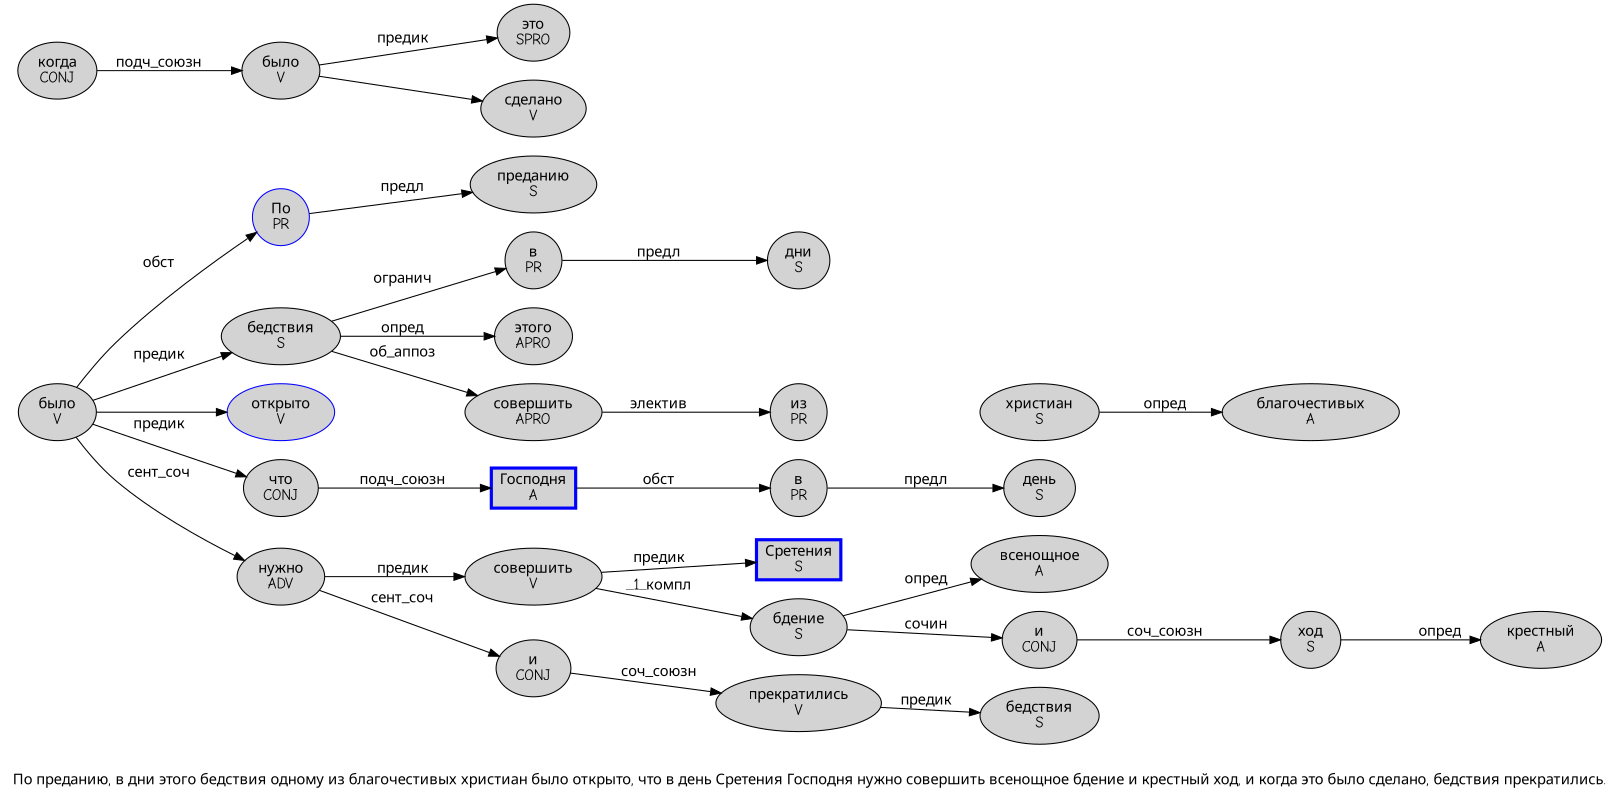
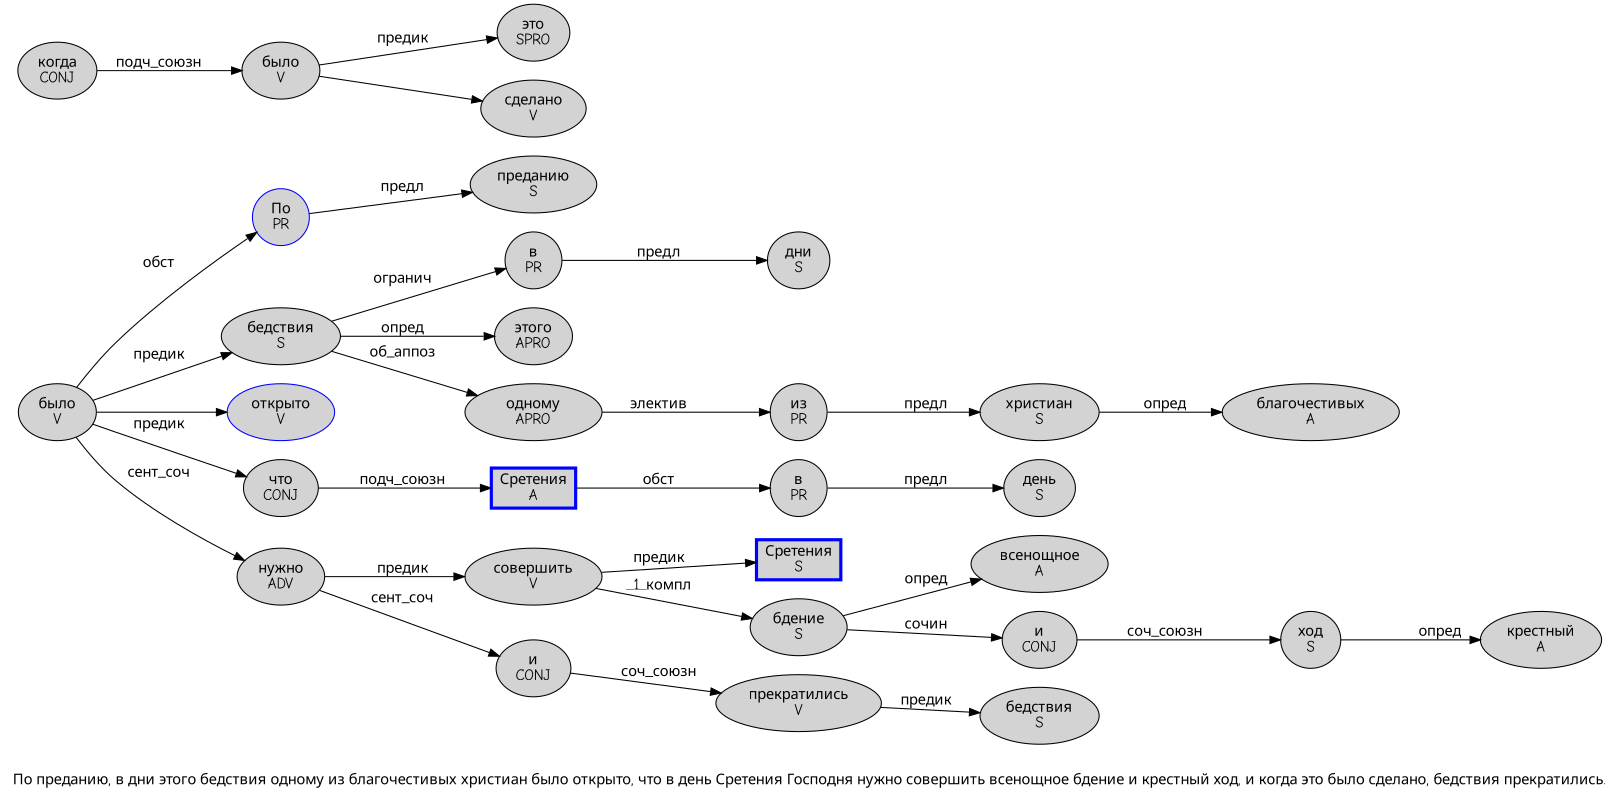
(533, 412) -> (533, 412)
none -> (898, 412)
(533, 488) -> (533, 488)
